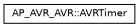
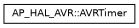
(69, 14) -> (69, 14)
